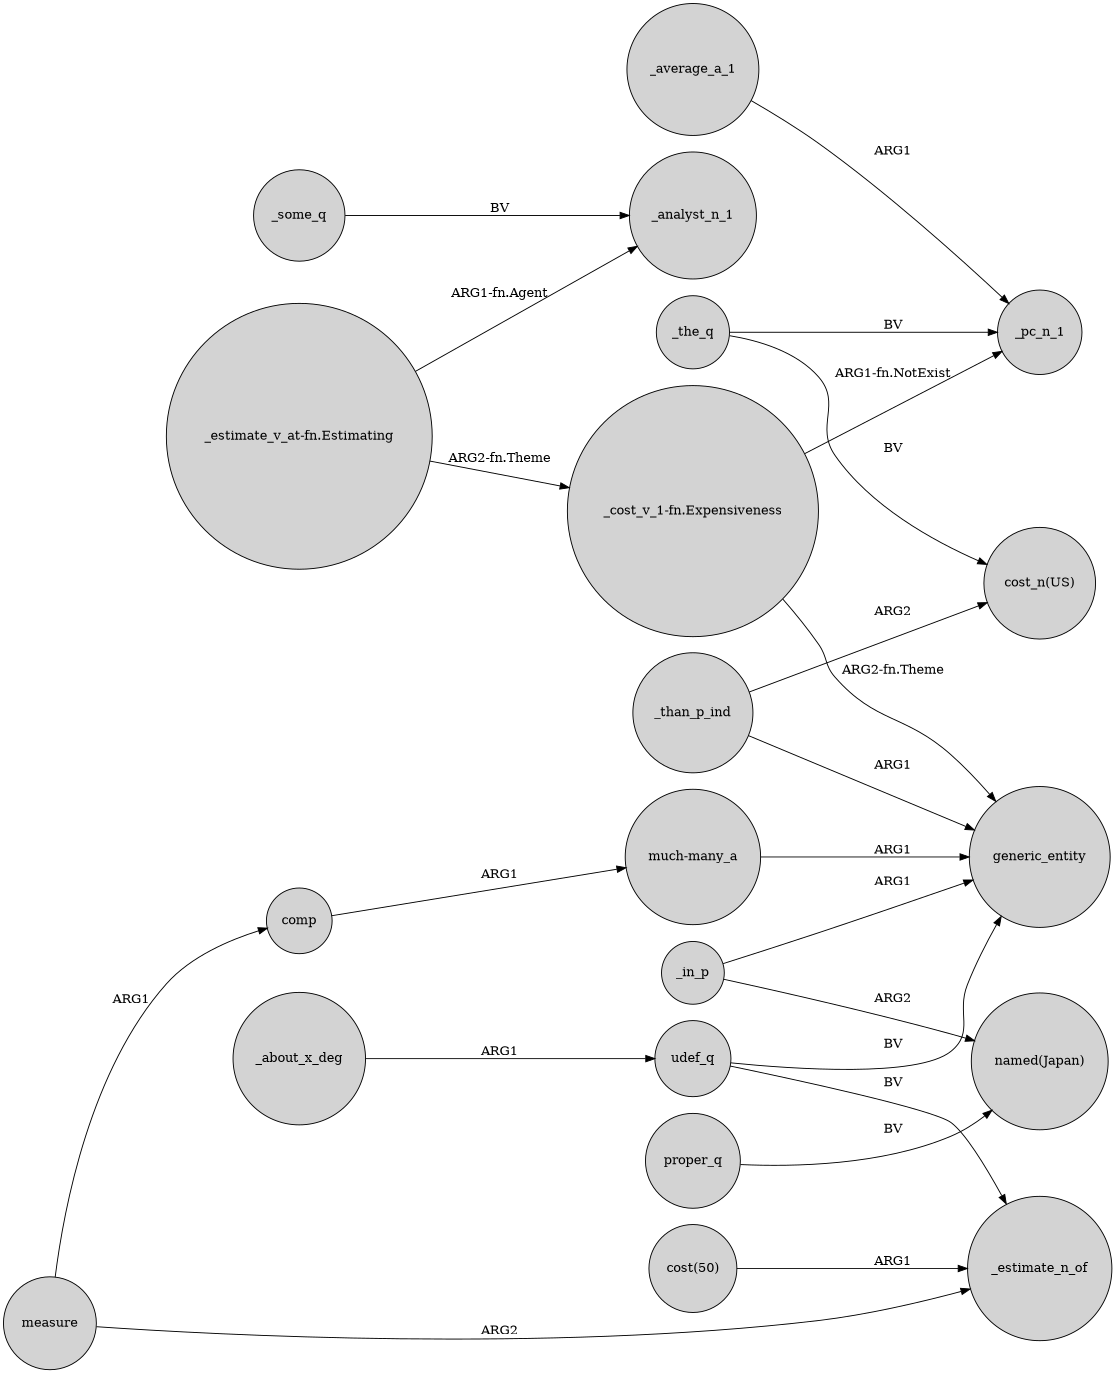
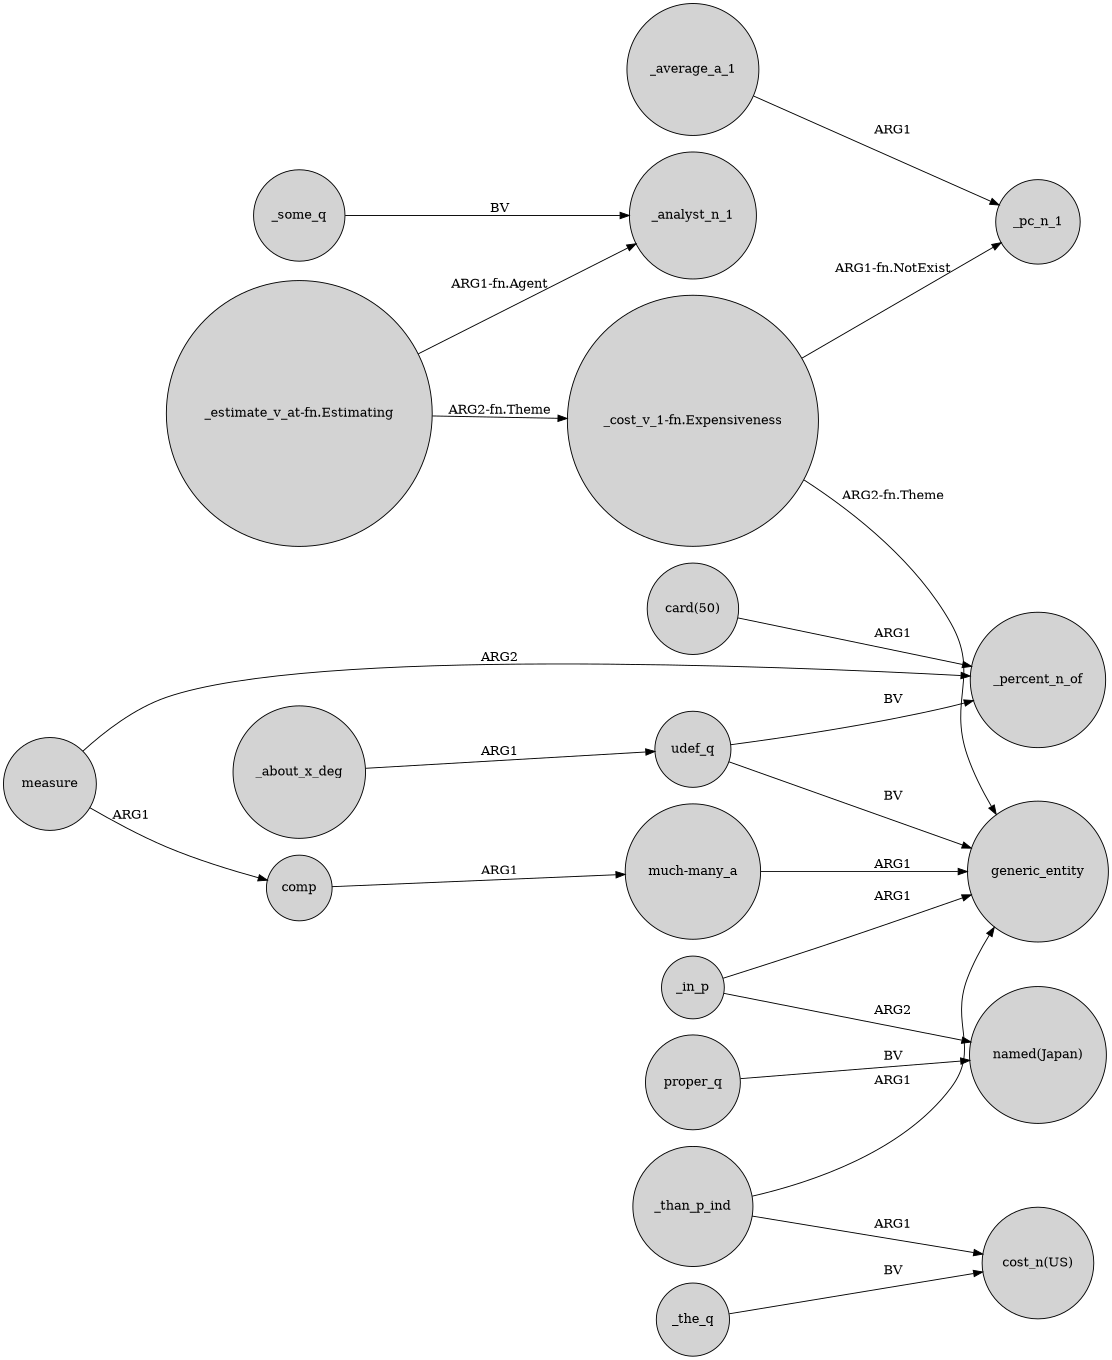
(859, 332) -> none
(893, 612) -> (893, 1224)
(693, 1268) -> (693, 609)
(1040, 1268) -> (1038, 680)
